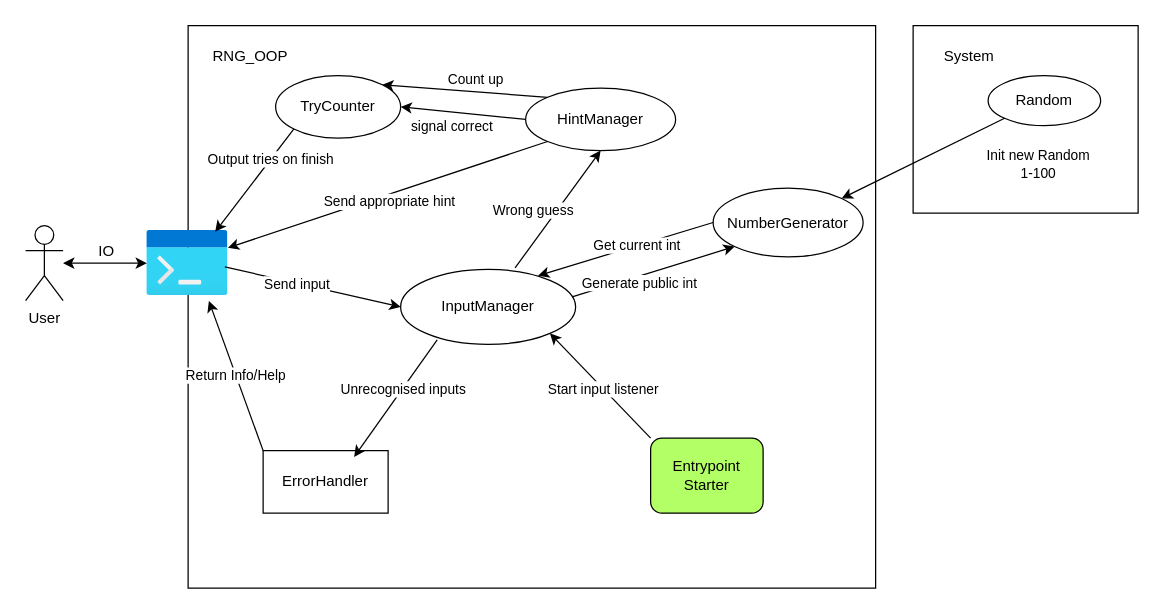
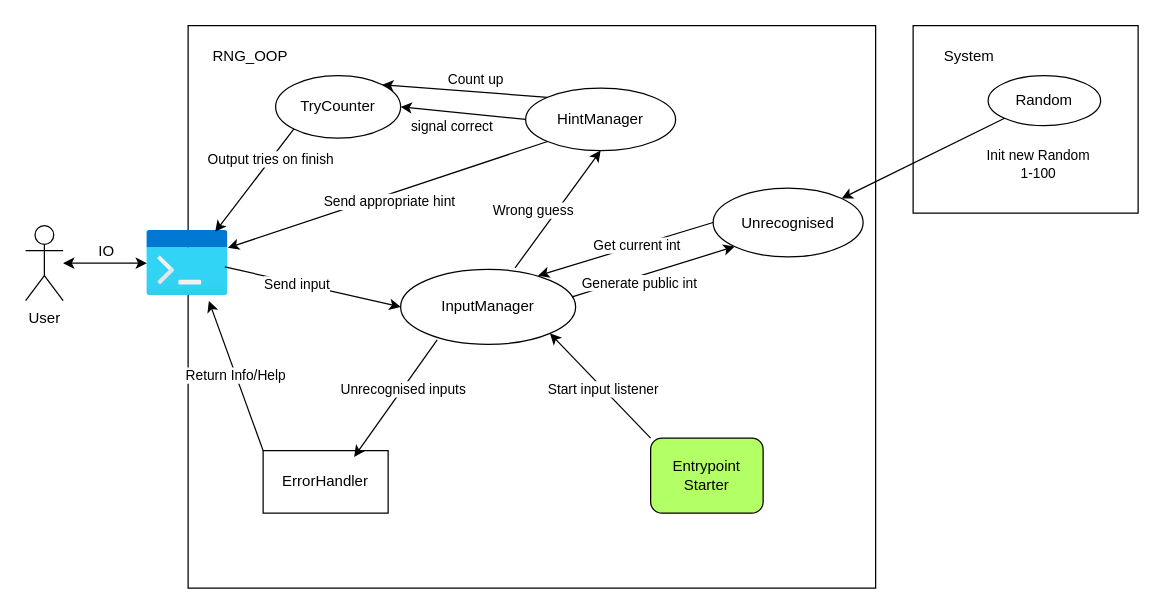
(788, 223) -> (788, 223)
